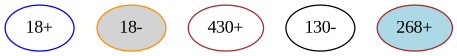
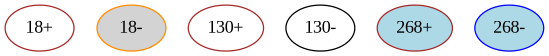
(40, 28) -> (40, 28)
(226, 28) -> (226, 28)
none -> (509, 28)
